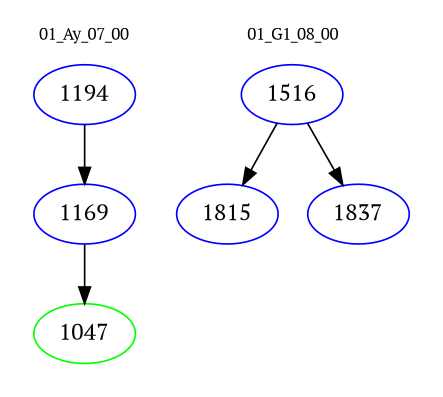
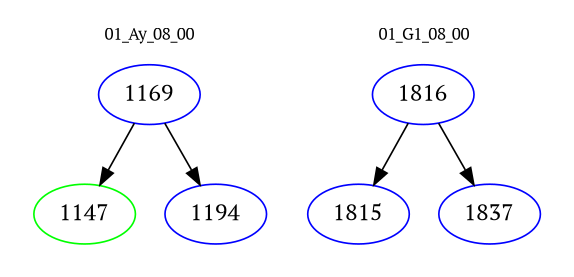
(85, 36) -> (150, 36)
(292, 95) -> (423, 95)
(85, 146) -> (178, 147)
(85, 334) -> (85, 214)
